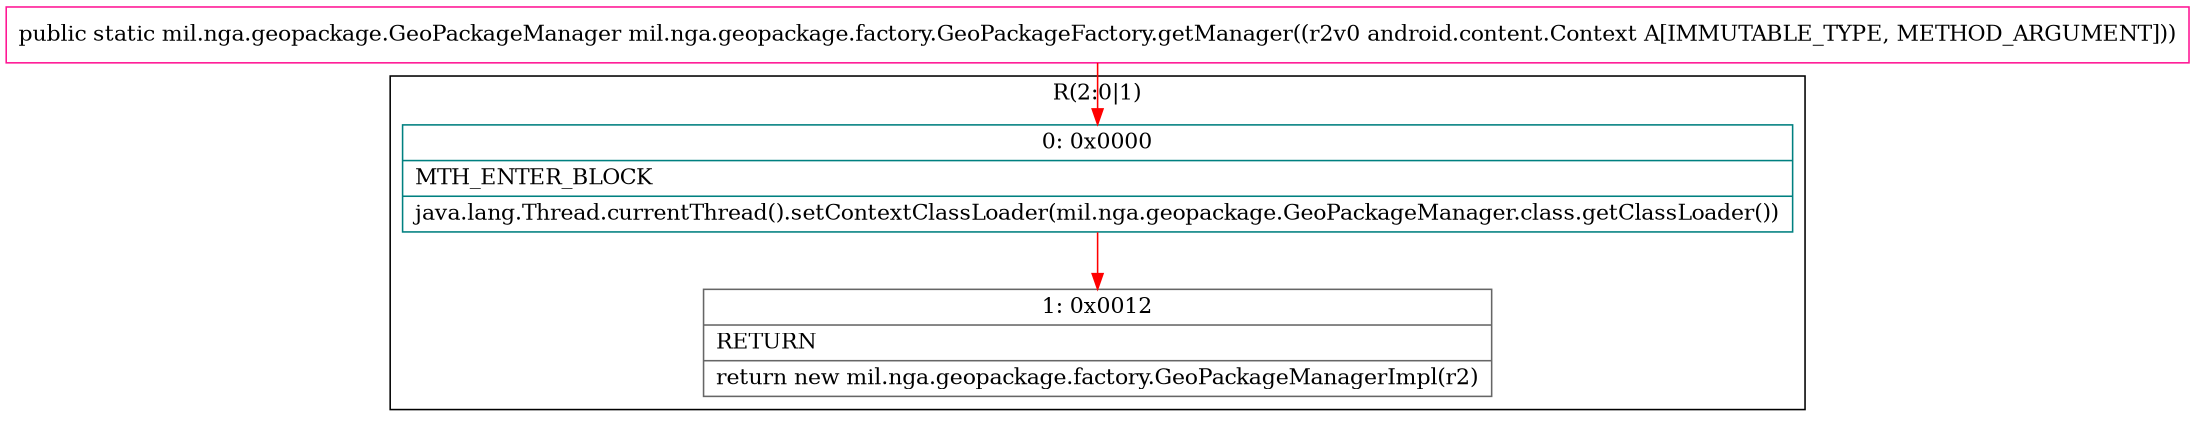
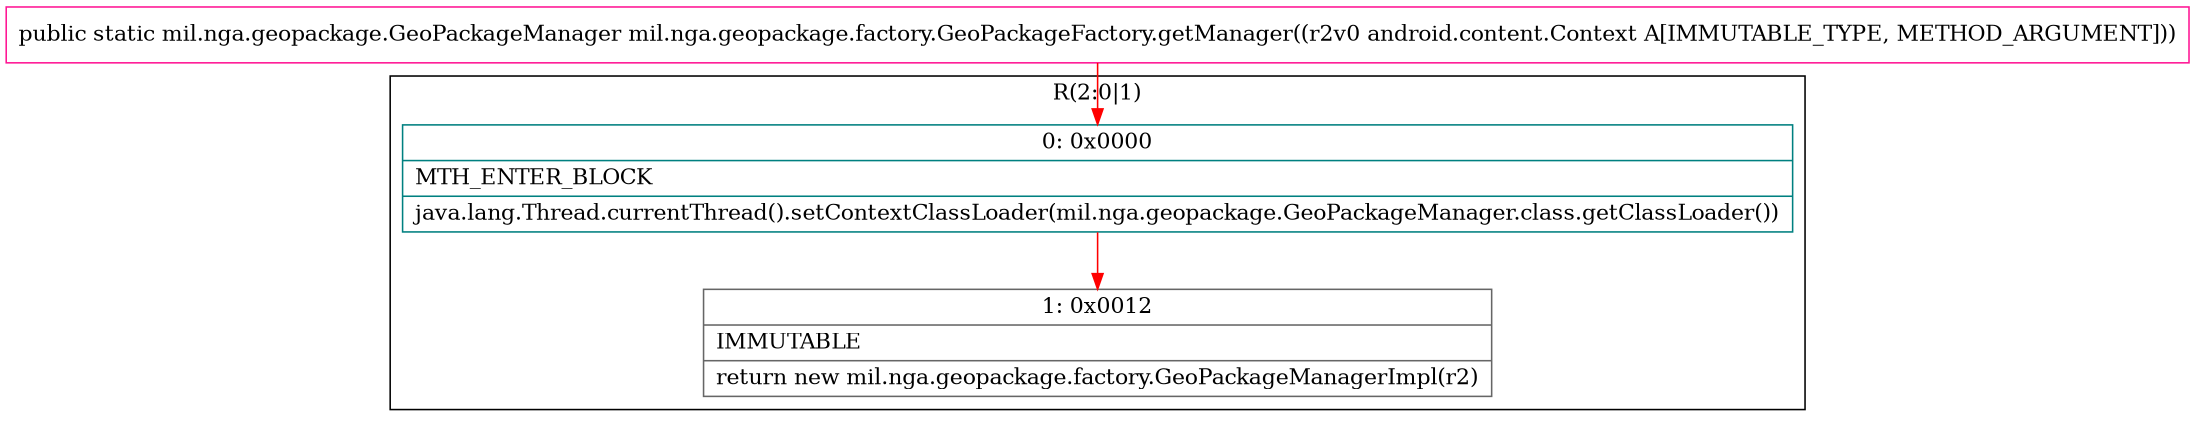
(766, 342) -> (789, 342)
